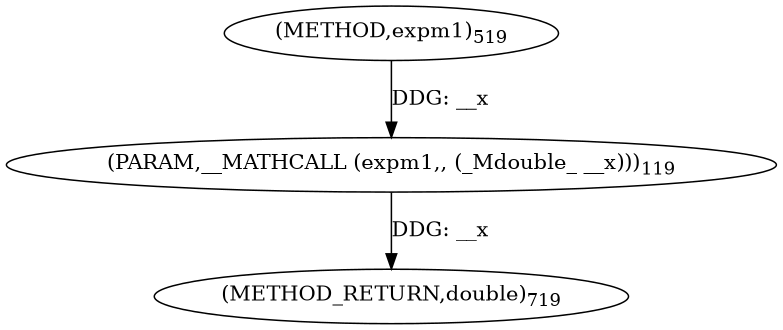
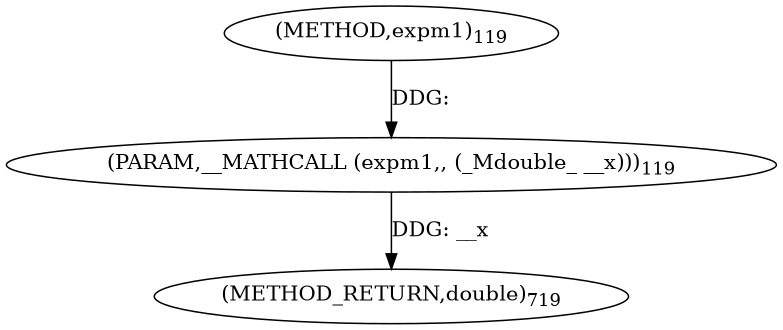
(490, 31) -> (490, 31)
(441, 99) -> (424, 99)
